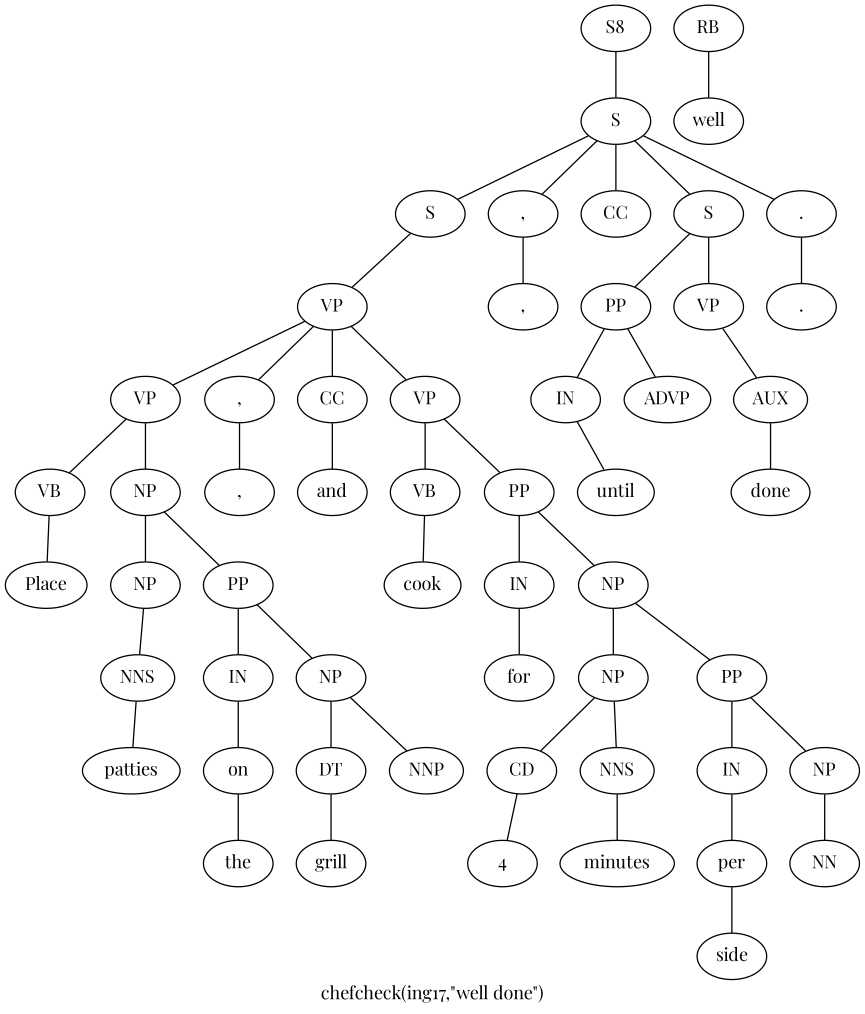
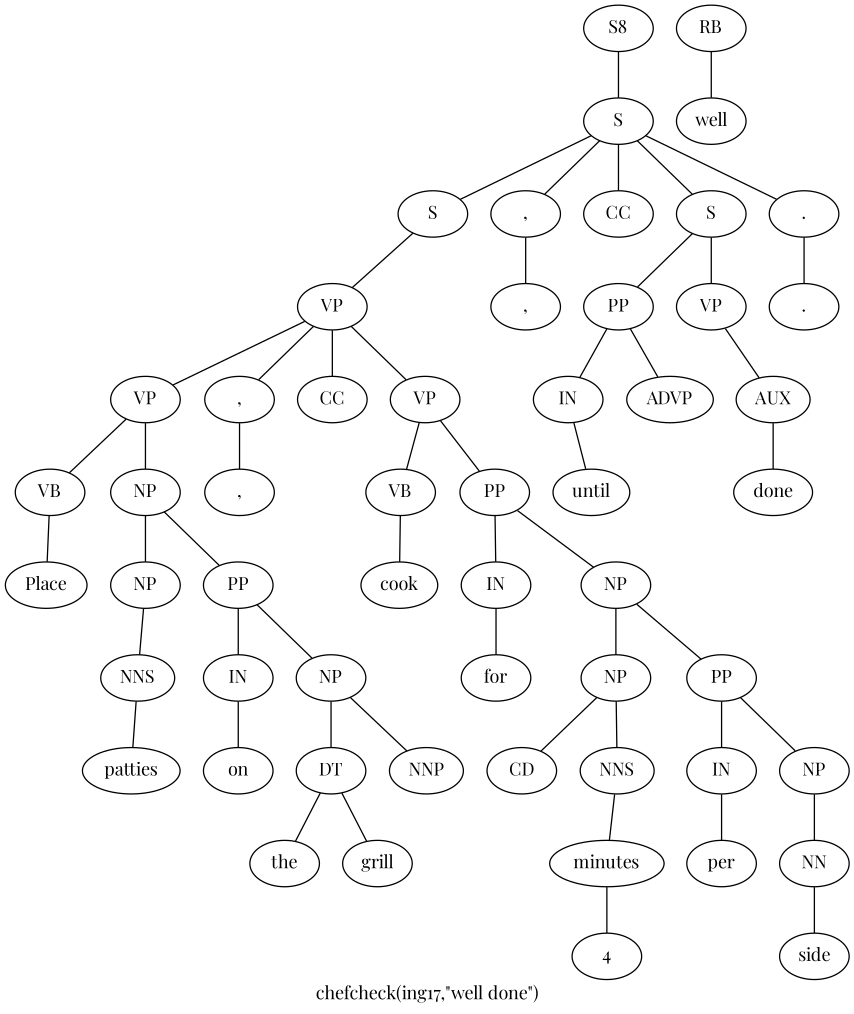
(332, 492) -> none
(238, 817) -> (308, 817)
(512, 817) -> (607, 910)
(732, 910) -> (814, 910)
